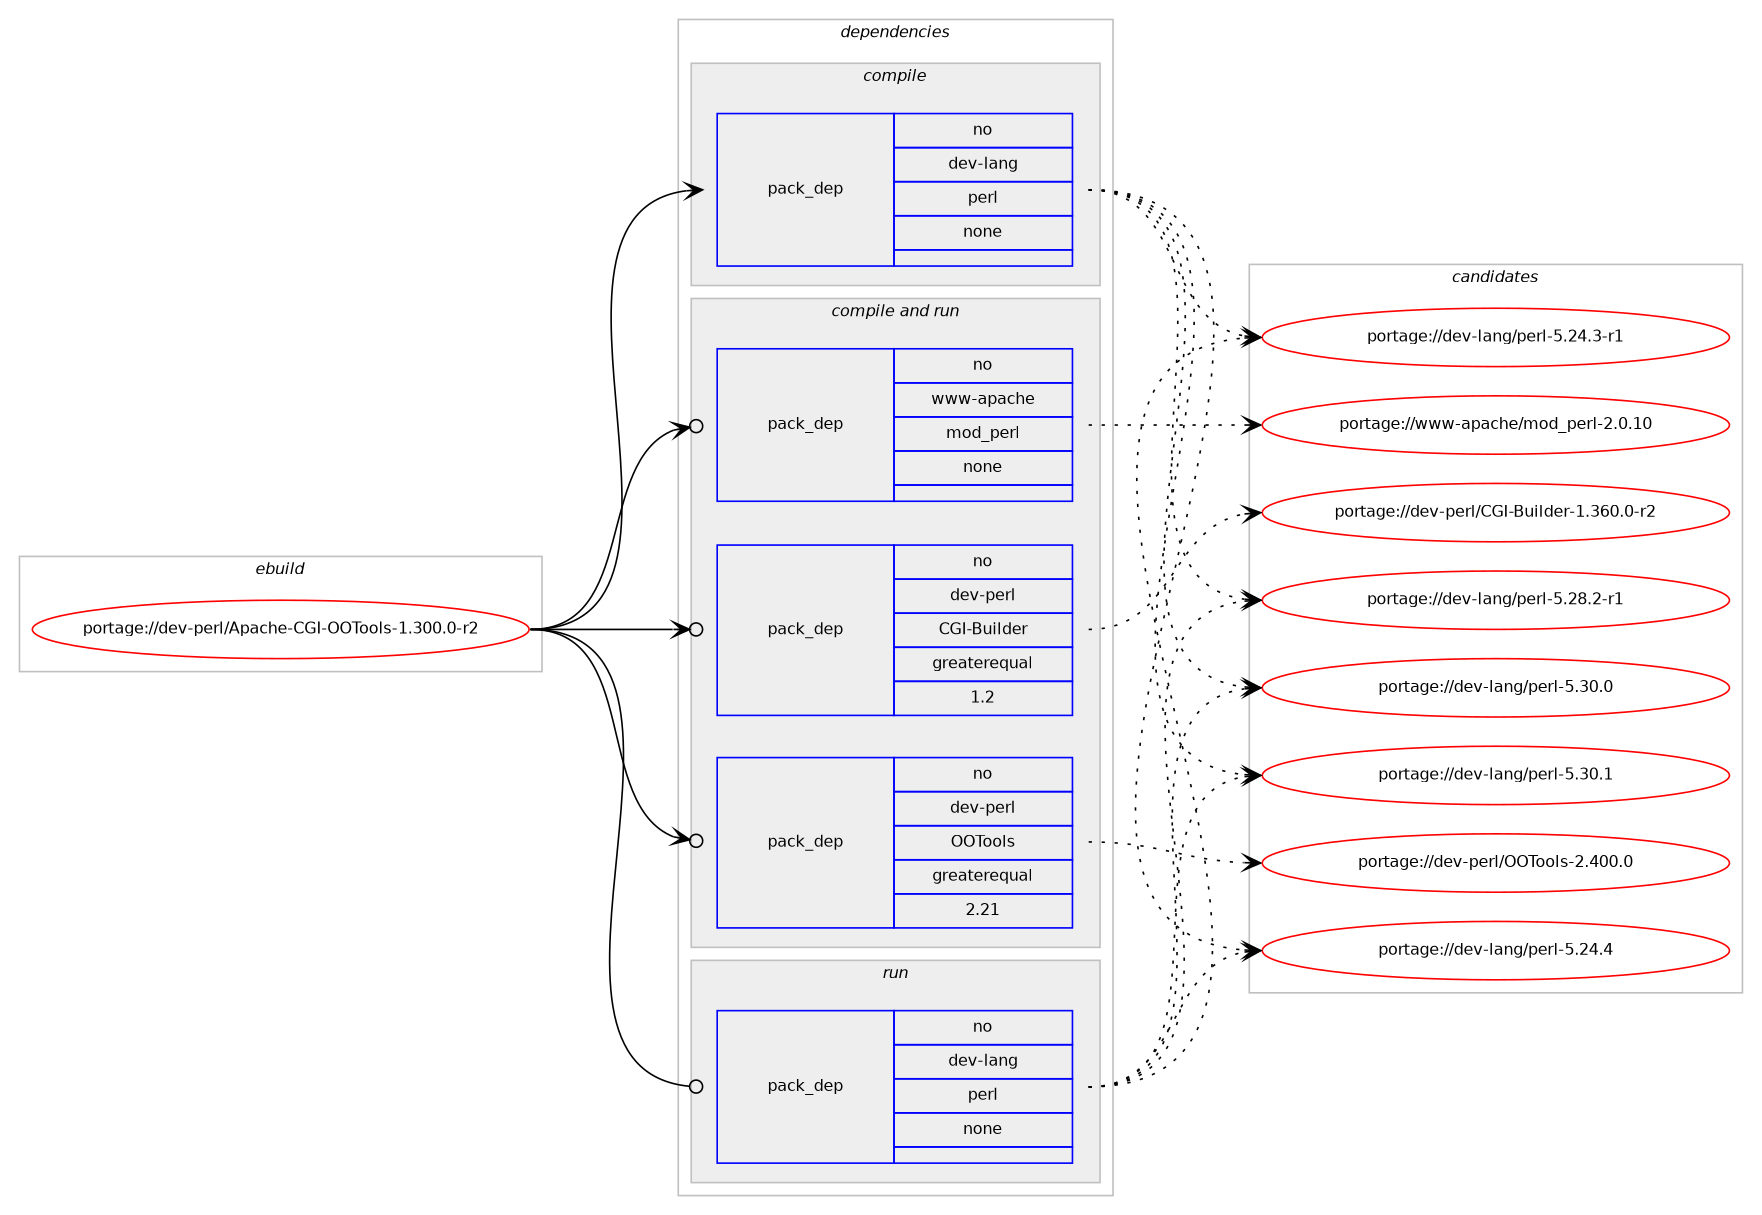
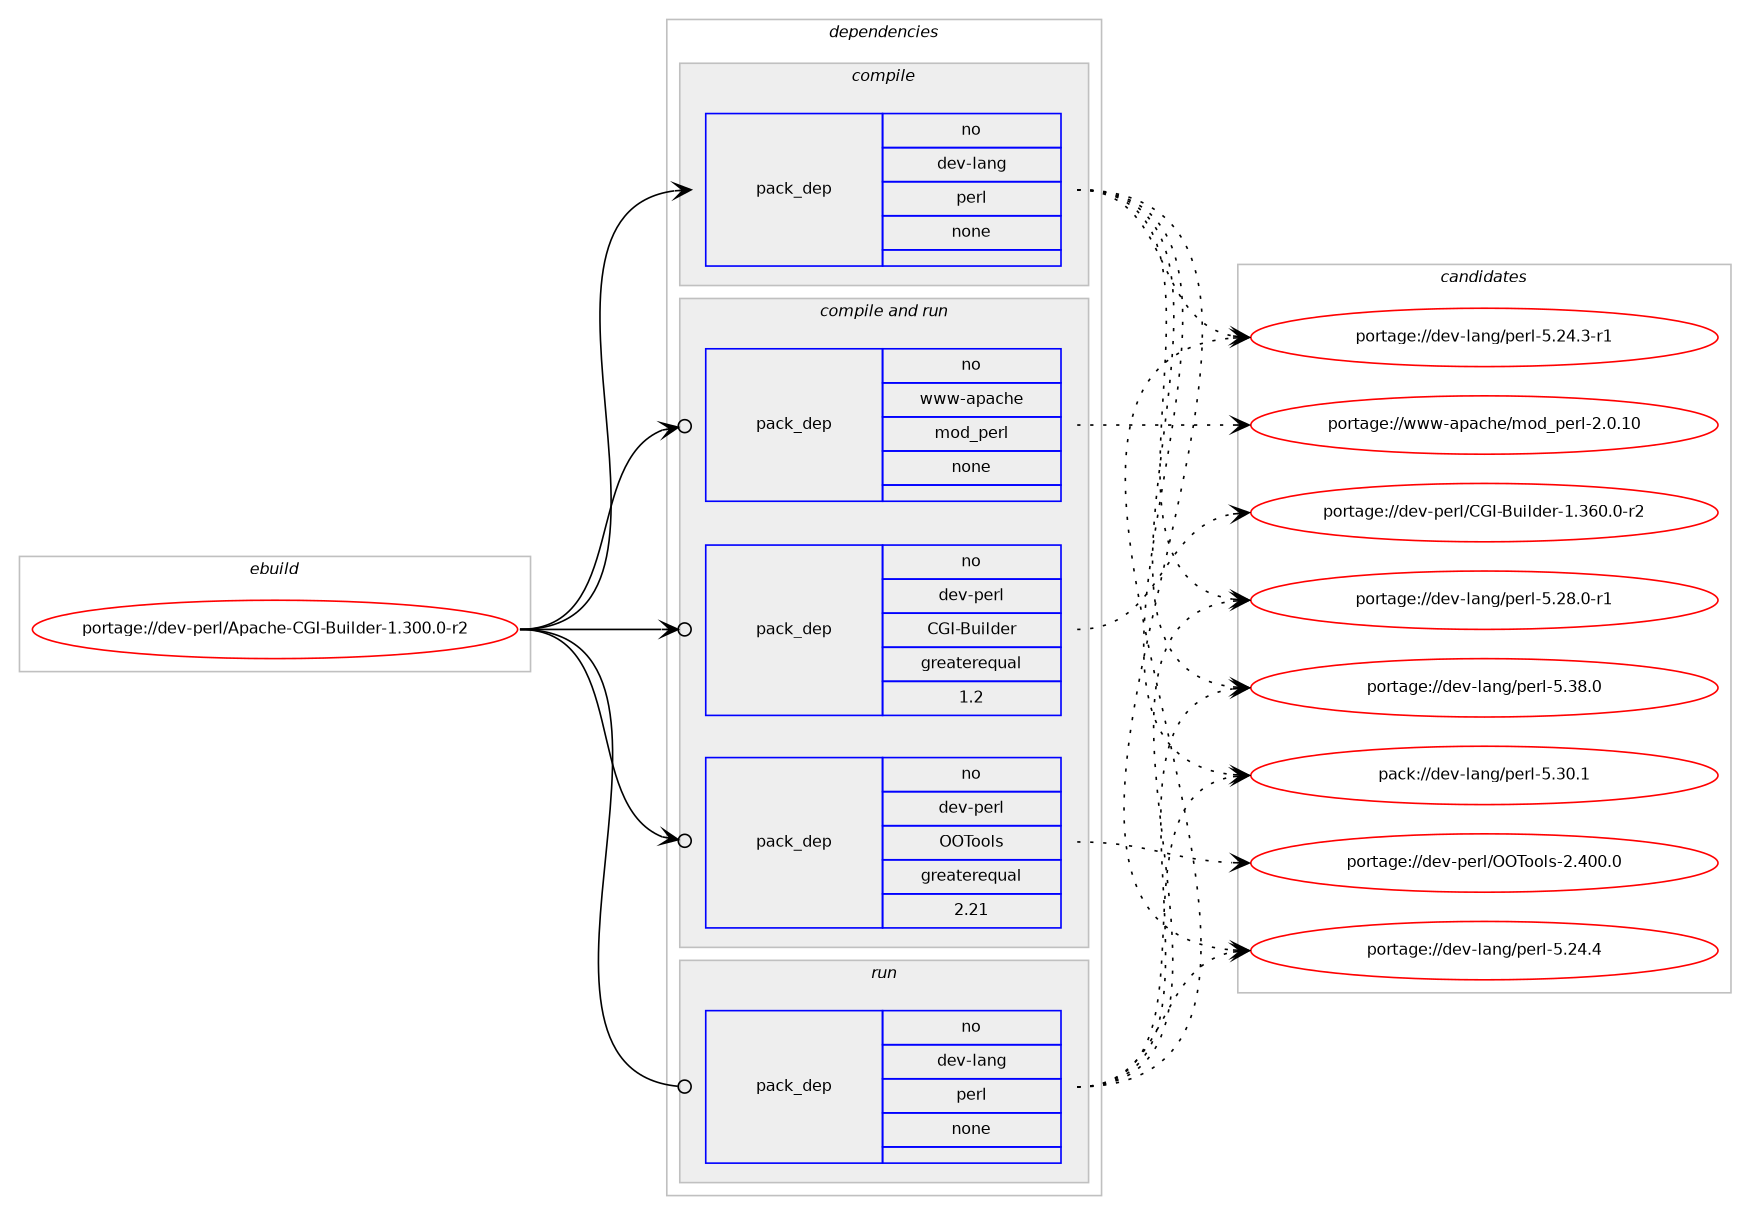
(1496, 600) -> (1484, 600)
(281, 629) -> (275, 629)
(1496, 688) -> (1484, 688)
(1496, 775) -> (1484, 775)
